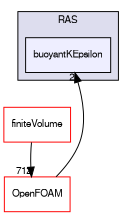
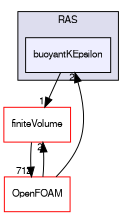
none -> (54, 86)
none -> (44, 164)
